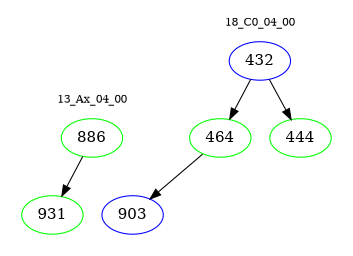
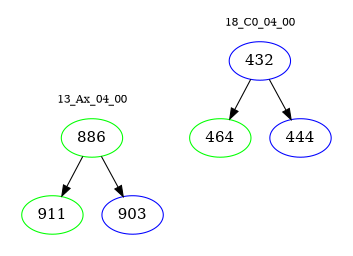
(301, 138) -> (301, 138)
(180, 173) -> (110, 172)
(52, 215) -> (52, 215)
